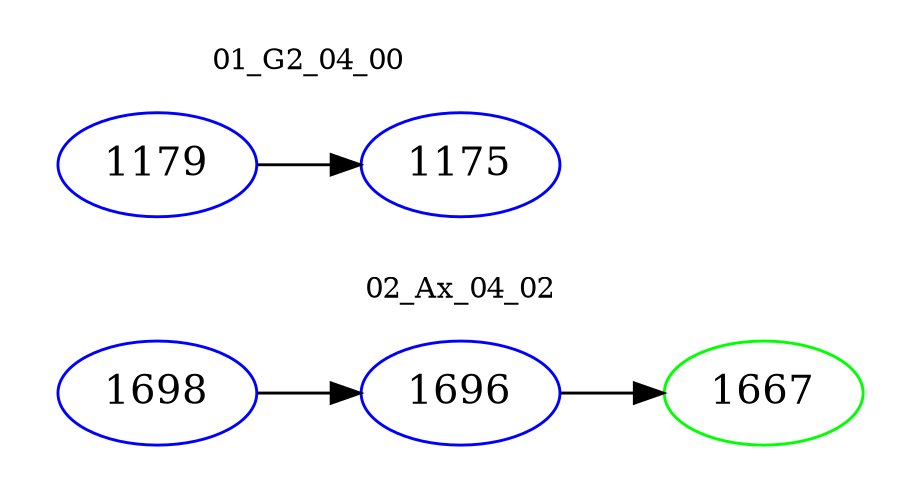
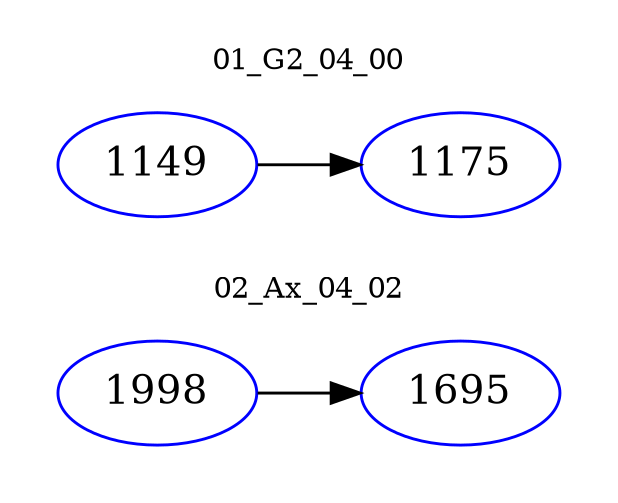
(157, 165) -> (157, 165)
(157, 393) -> (157, 393)
(461, 393) -> (461, 393)
(764, 393) -> none
